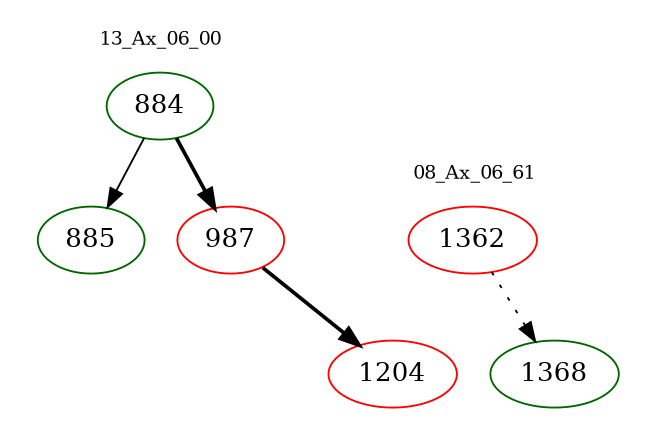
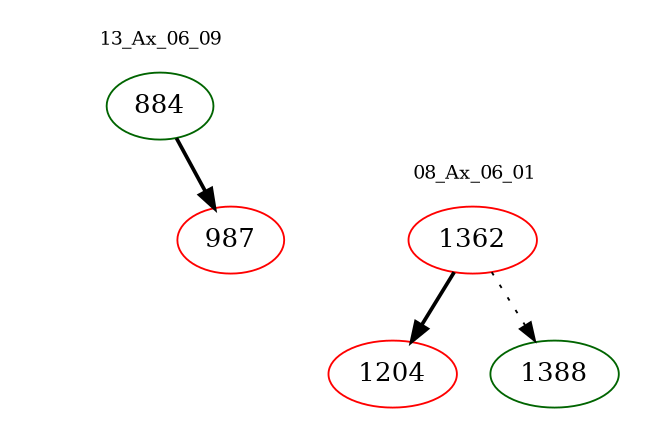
(161, 40) -> (161, 40)
(475, 174) -> (475, 174)
(91, 240) -> none
(304, 300) -> (438, 299)
(555, 374) -> (555, 374)
